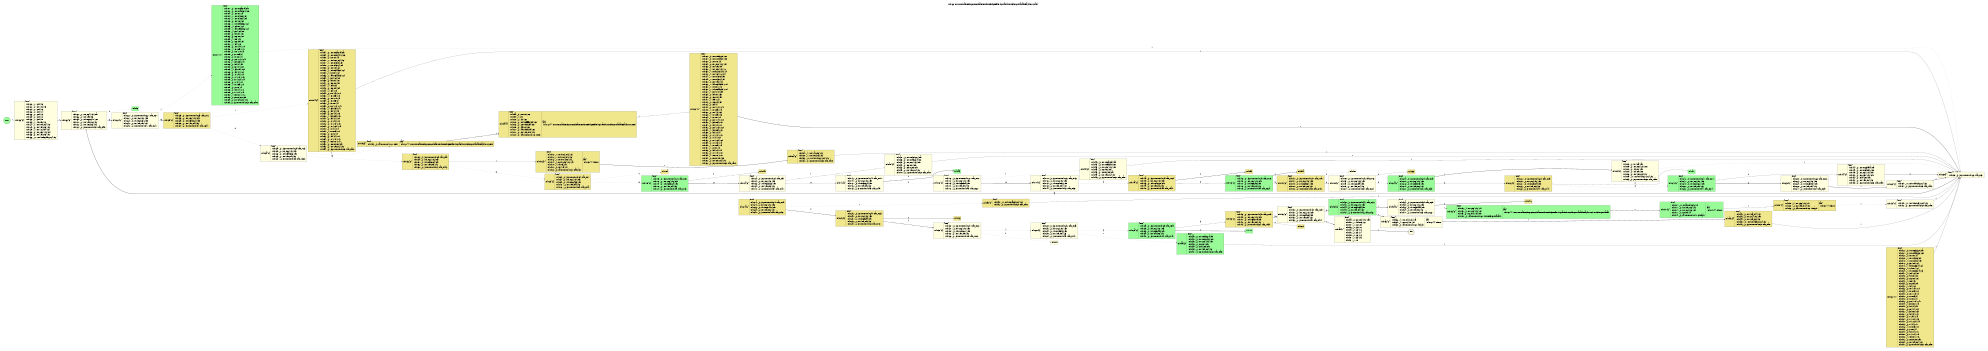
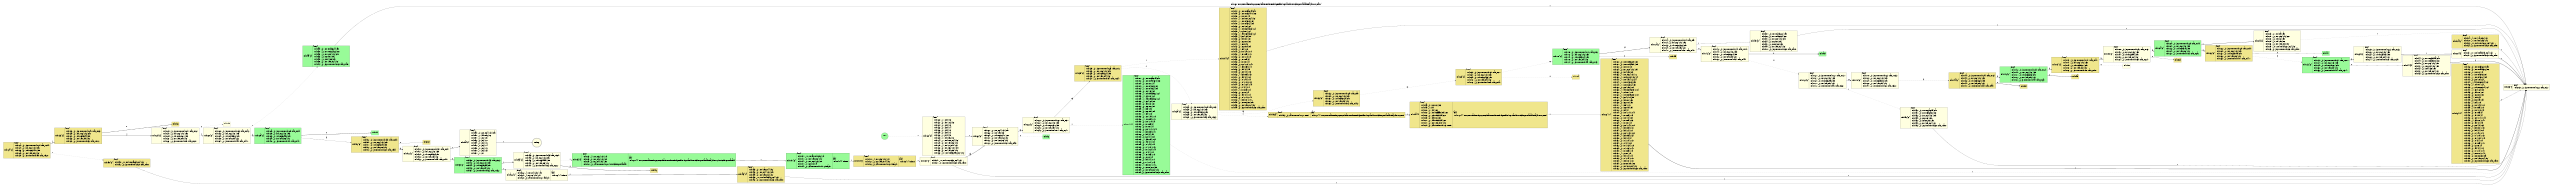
(568, 162) -> none
(1005, 194) -> (975, 152)
(1411, 232) -> (537, 143)
